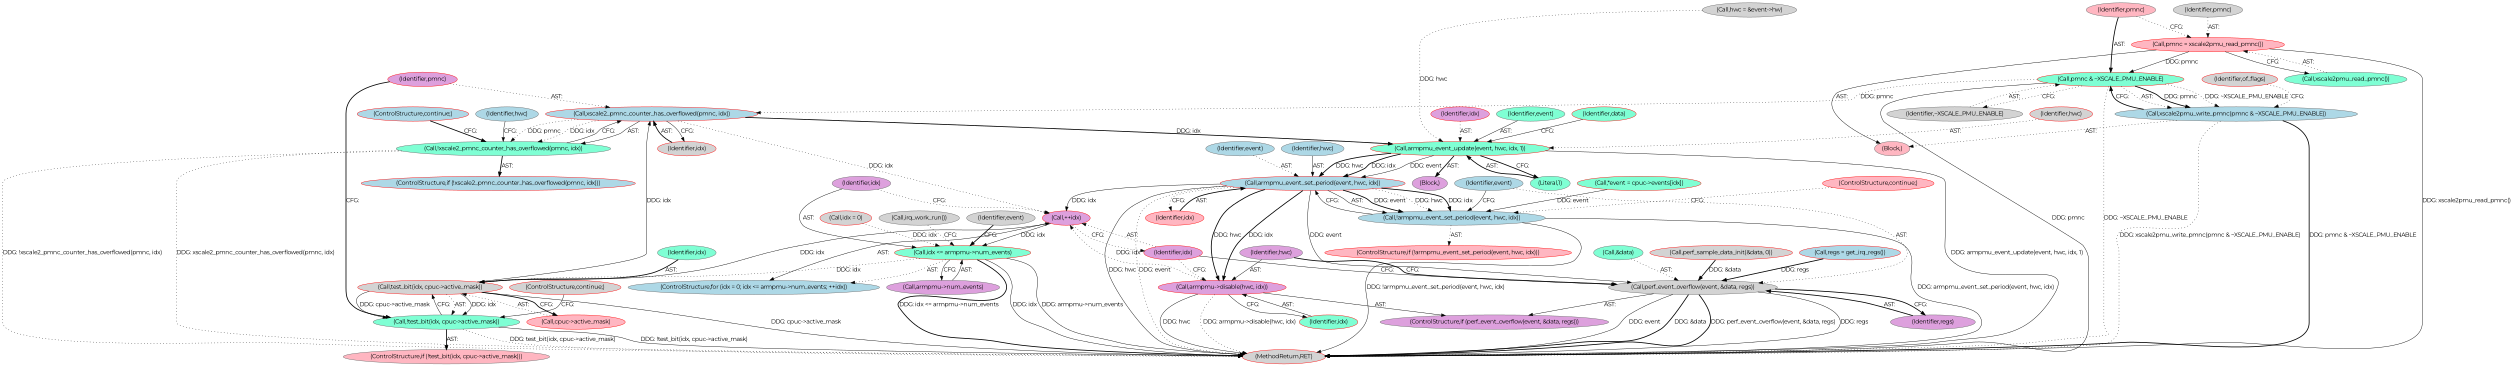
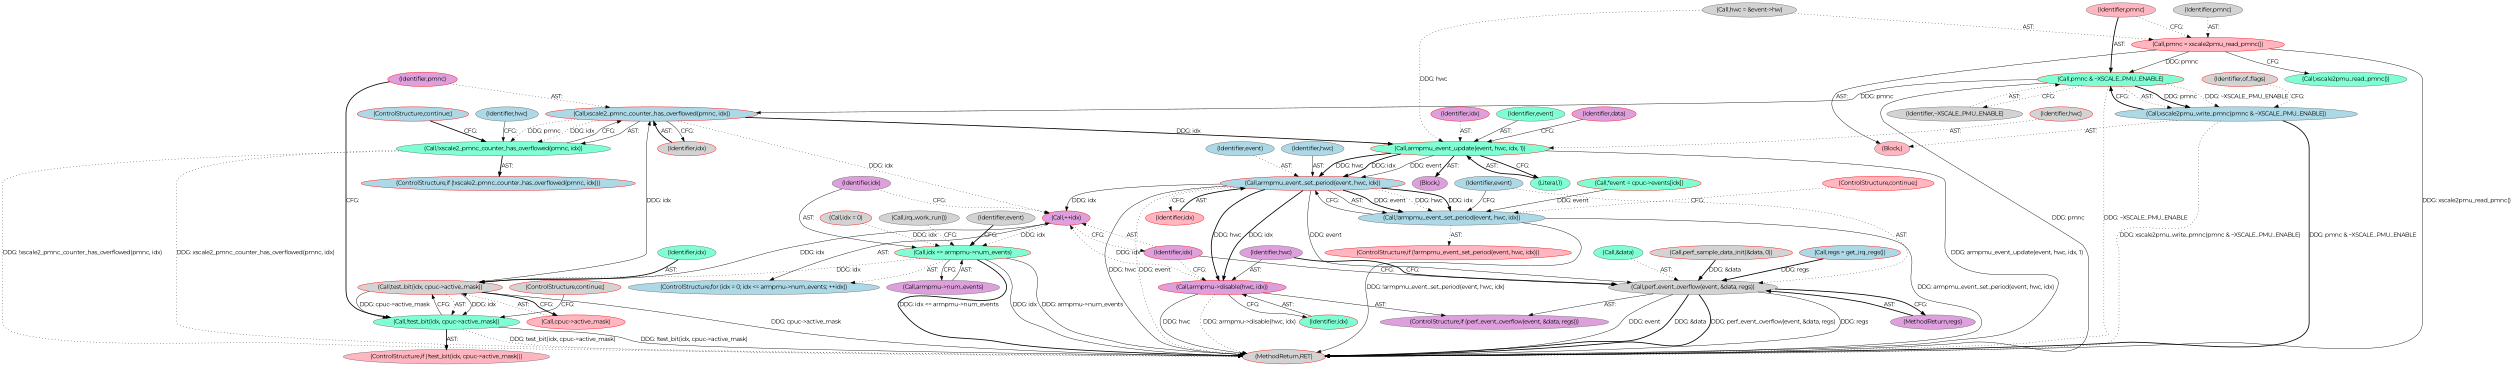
(2288, 61) -> (1970, 26)
(1400, 107) -> (1400, 107)
(1604, 114) -> (1604, 114)
(1019, 234) -> (1019, 234)
(1933, 322) -> (1933, 322)
